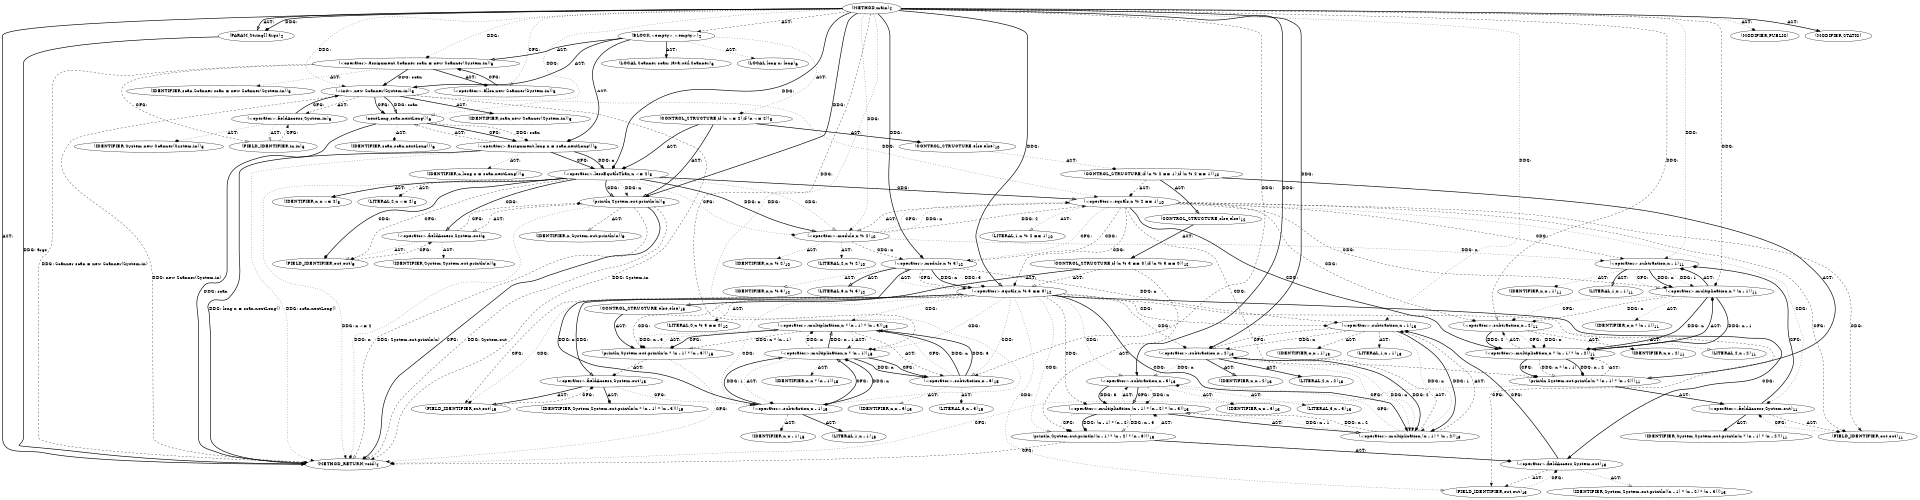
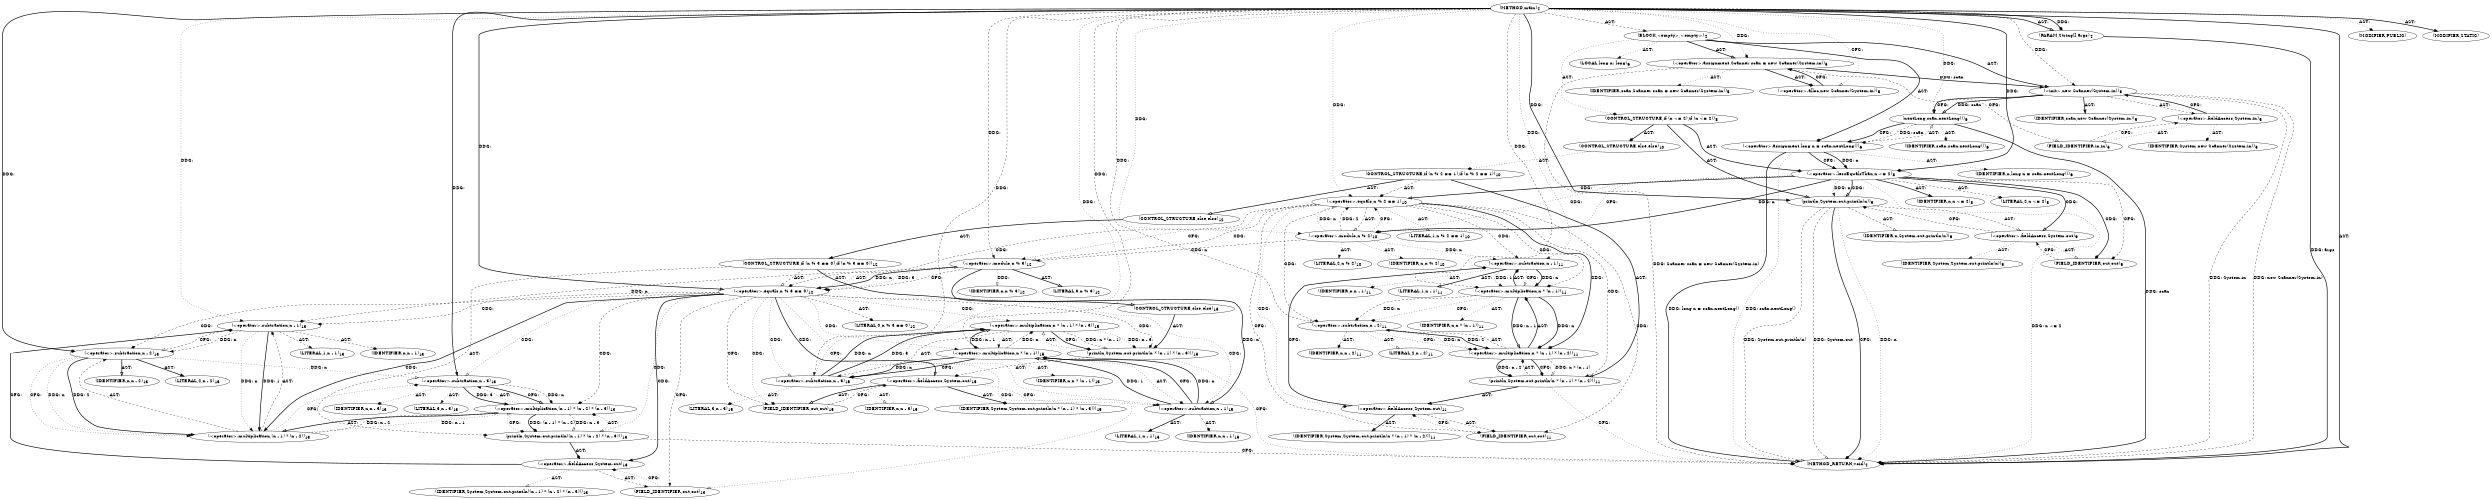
(514, 19) -> (1825, 10)
(666, 64) -> none
(744, 105) -> (1333, 37)
(890, 131) -> (1088, 13)
(851, 278) -> (1004, 278)
